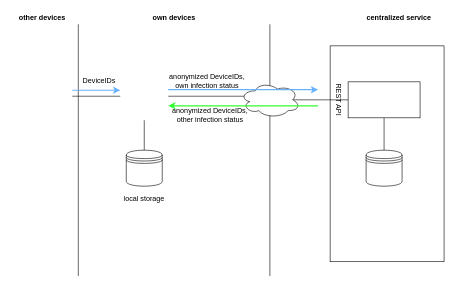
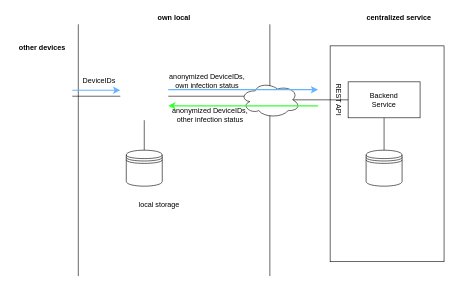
(42, 18) -> (42, 48)
(174, 18) -> (174, 18)
none -> (384, 100)
(144, 200) -> (159, 206)
